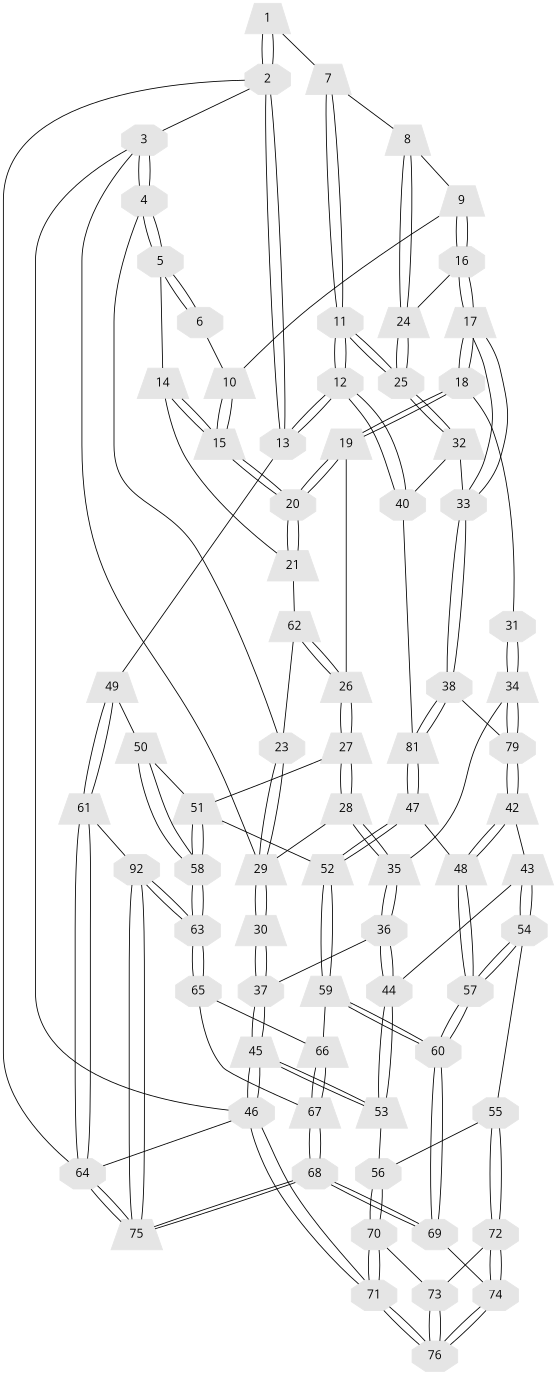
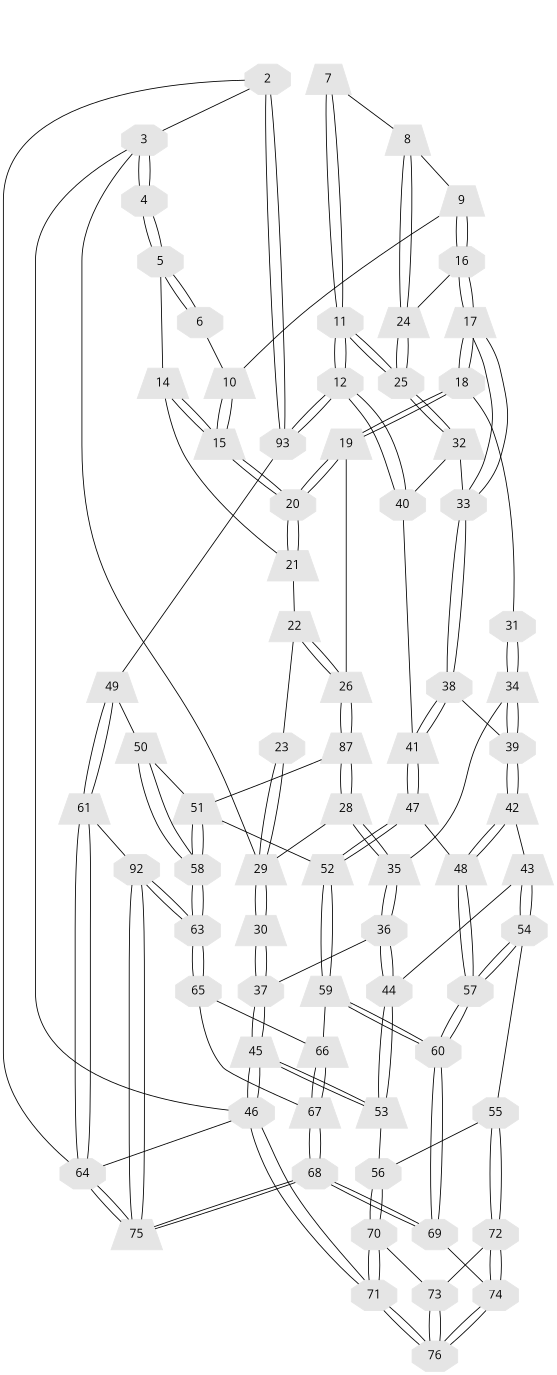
(268, 19) -> none
(283, 444) -> (283, 444)
(134, 493) -> none
(295, 627) -> (295, 627)
(346, 748) -> (346, 748)
(413, 748) -> (413, 748)
(513, 748) -> (513, 748)
